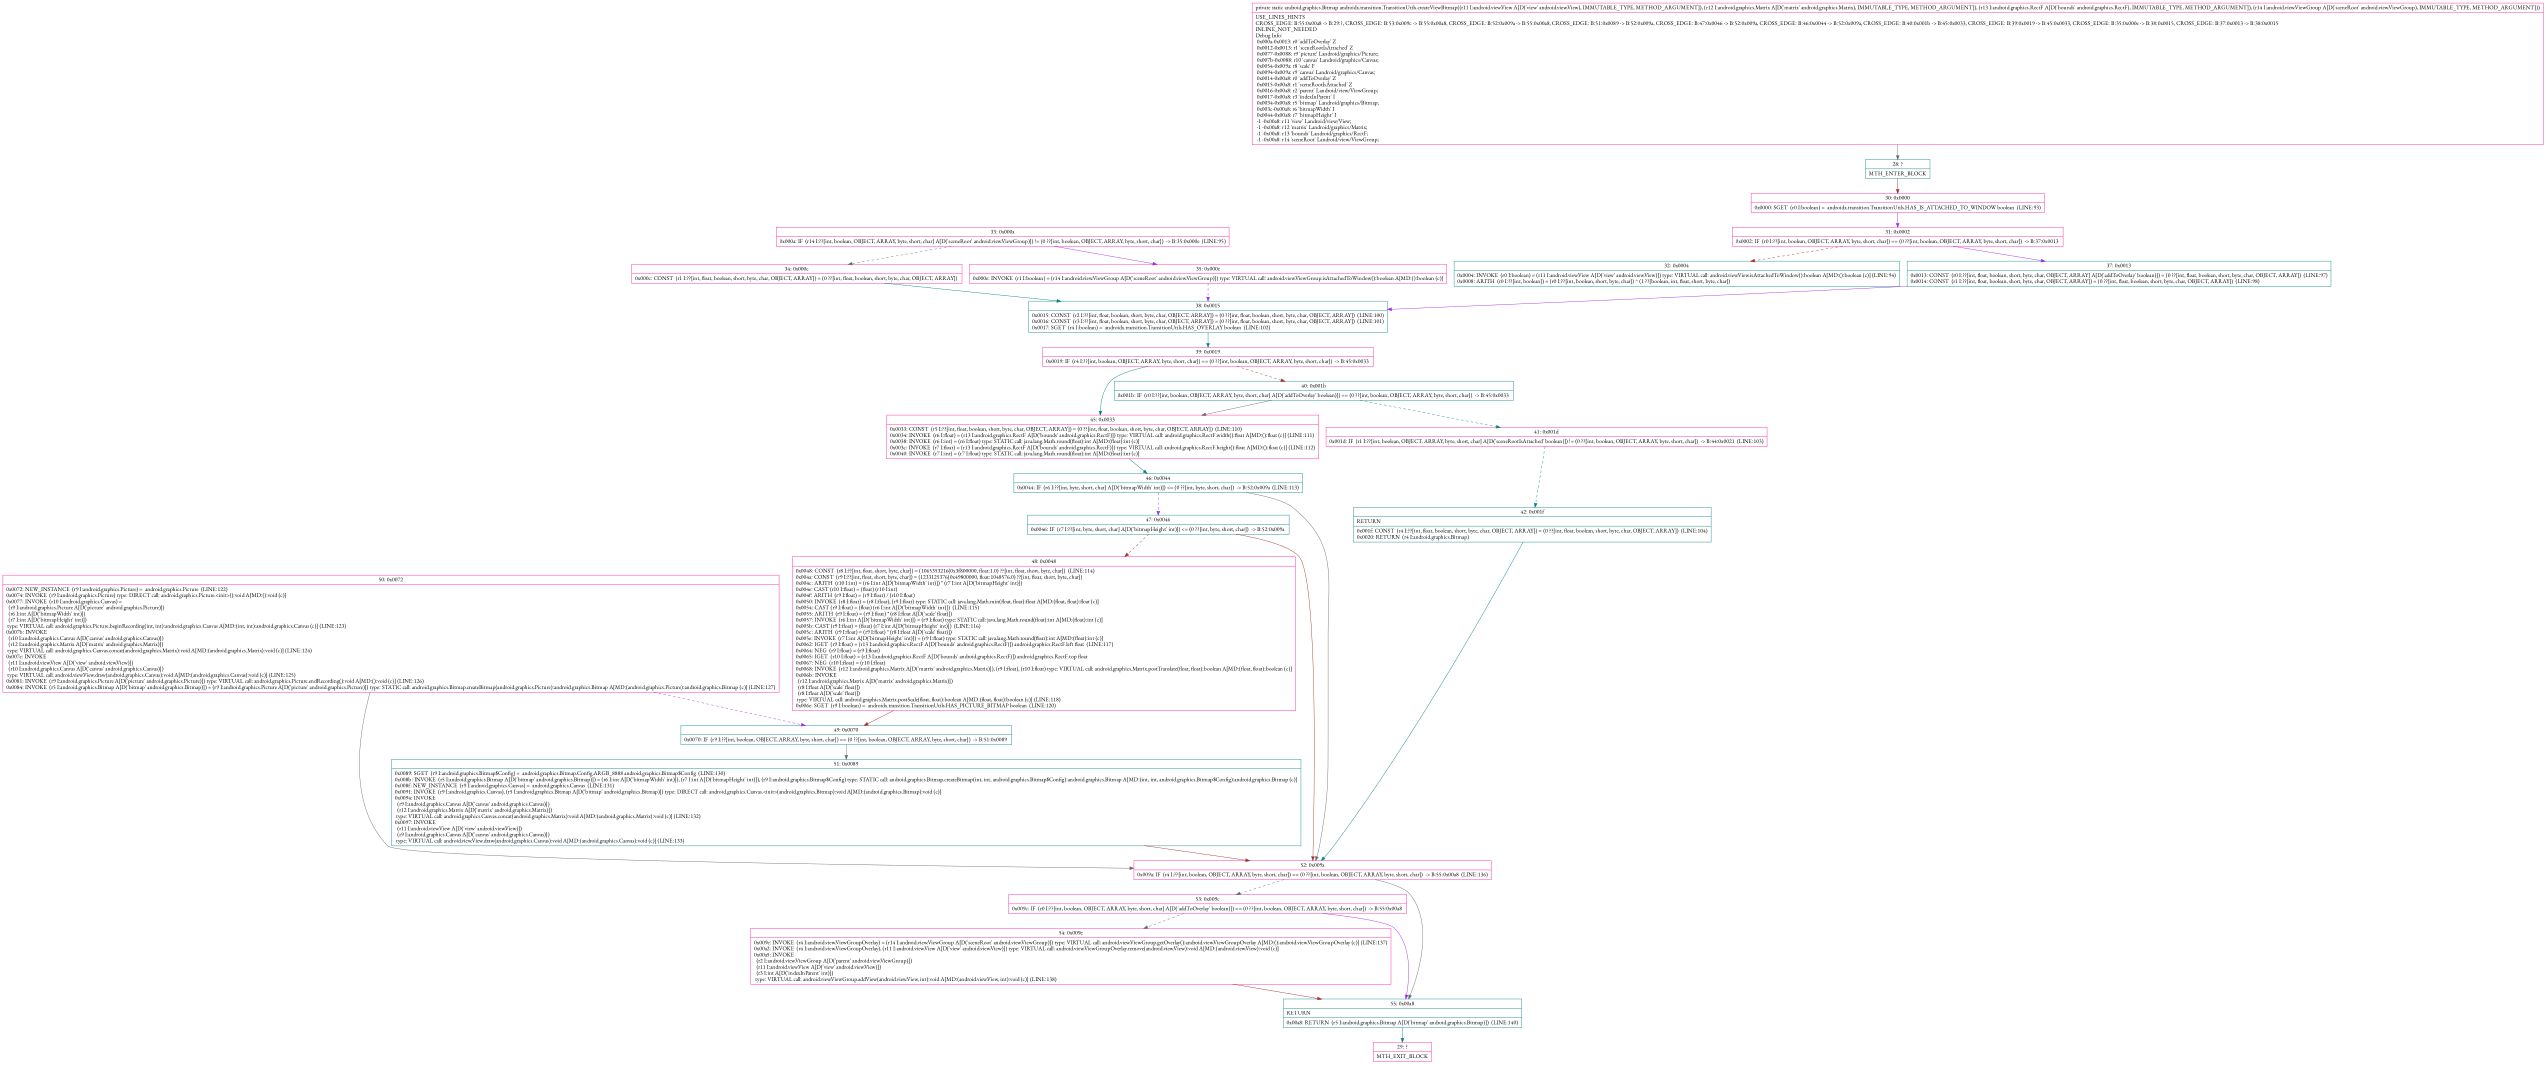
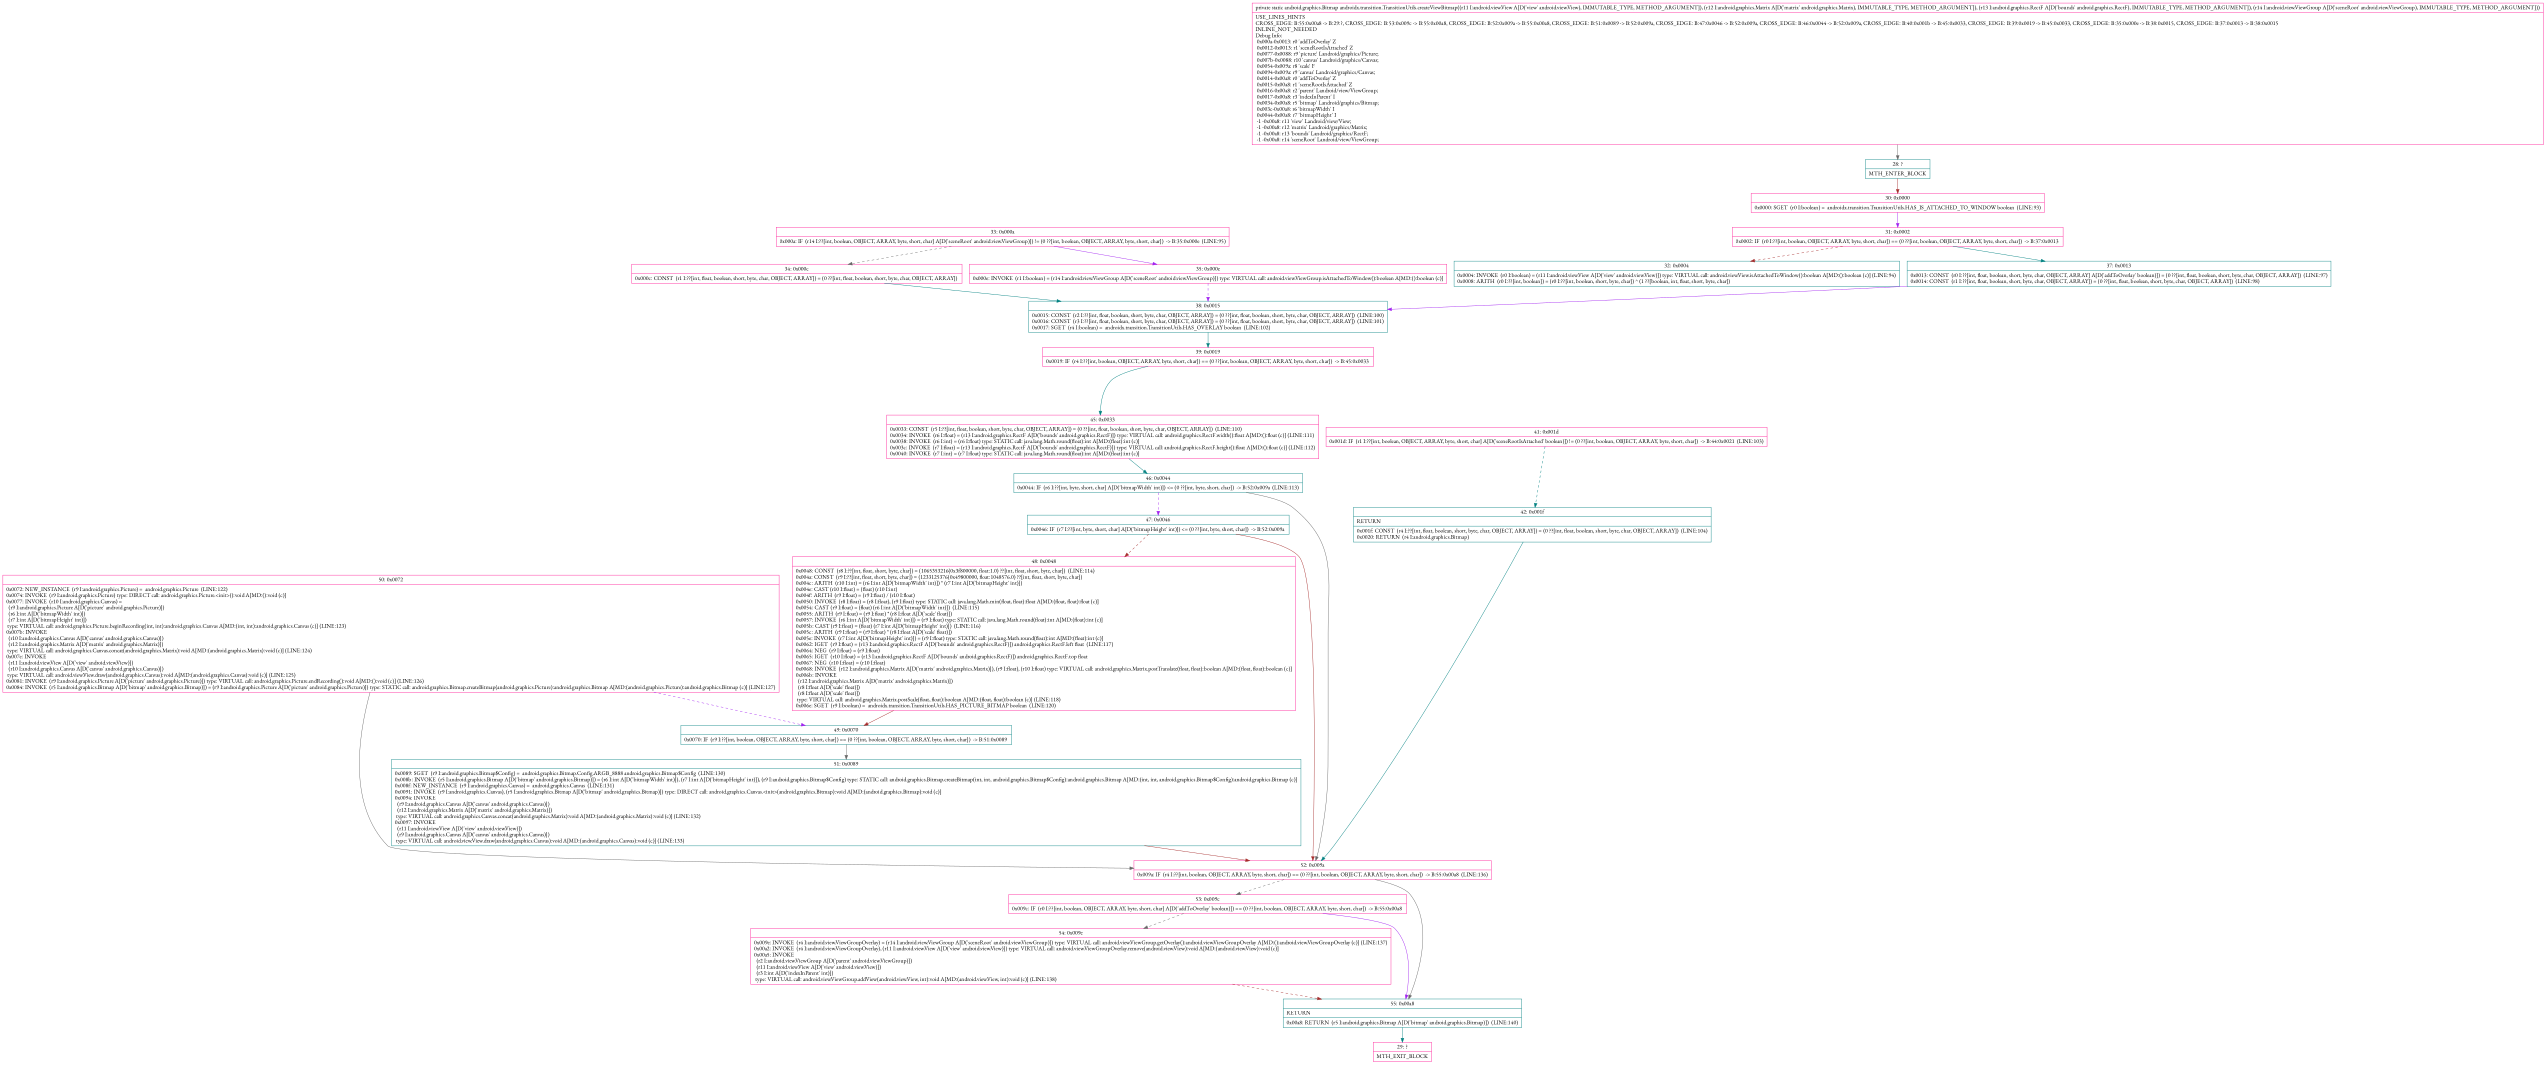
(1997, 253) -> (1997, 253)
(1314, 391) -> none
(1275, 991) -> (1275, 991)
